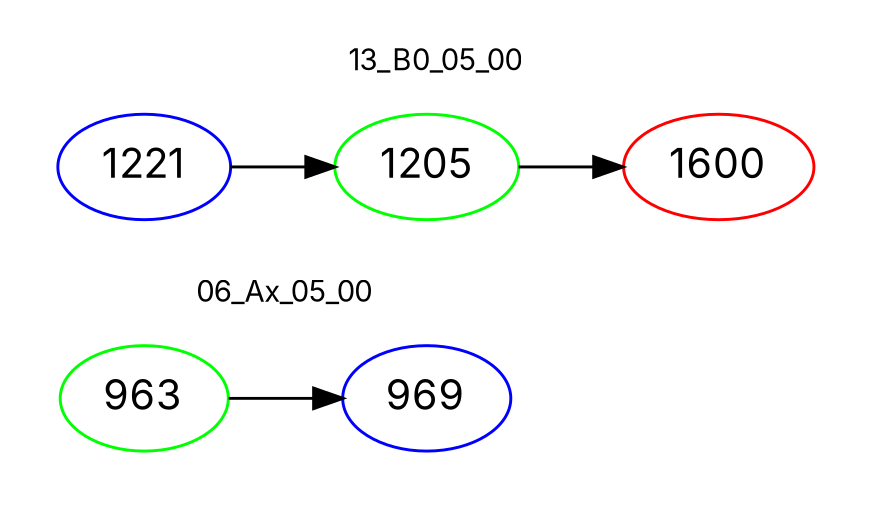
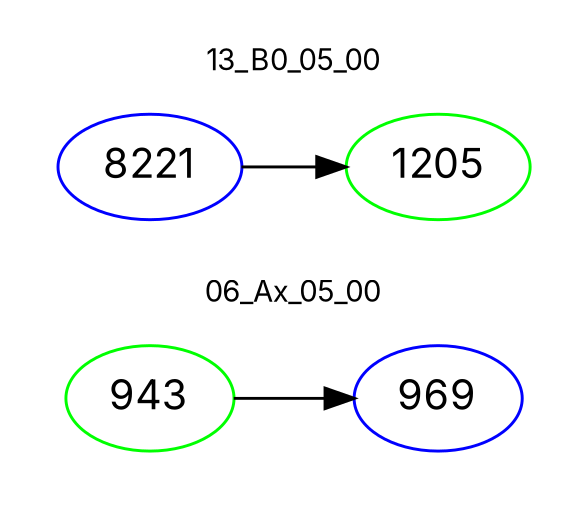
(144, 167) -> (150, 167)
(719, 167) -> none
(144, 398) -> (150, 398)
